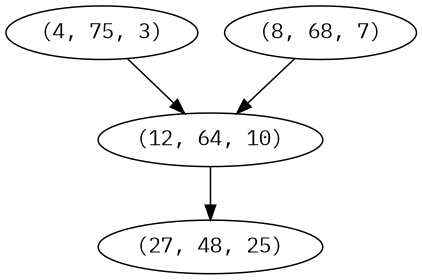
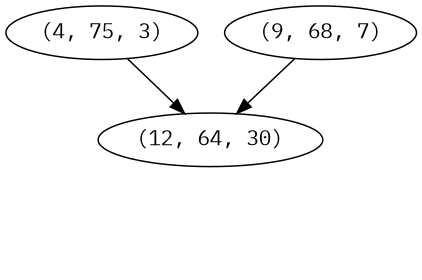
(321, 33) -> (321, 33)
(210, 140) -> (210, 140)
(210, 247) -> none
